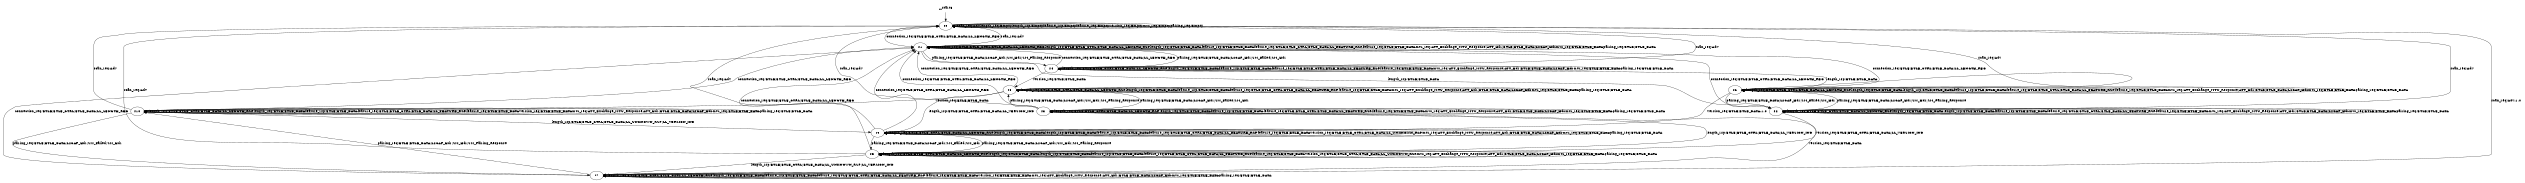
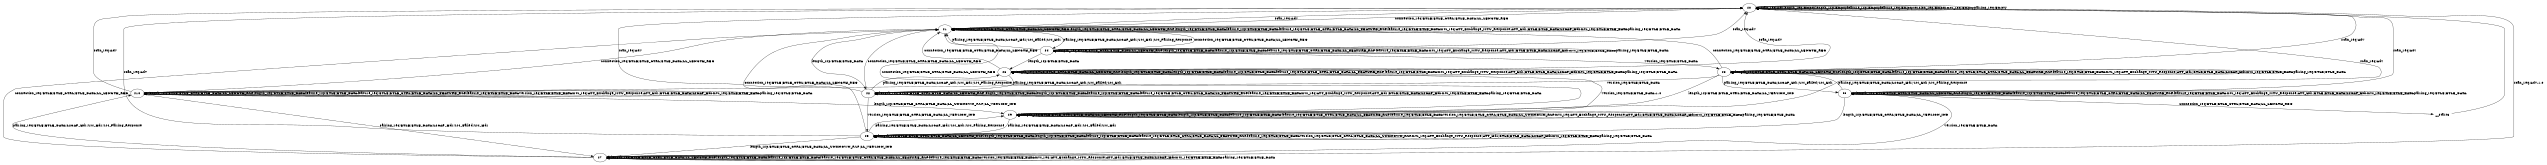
none -> (2347, 35)
(957, 84) -> (2141, 104)
